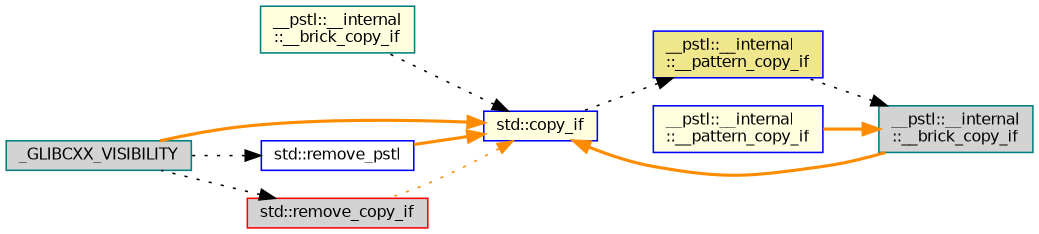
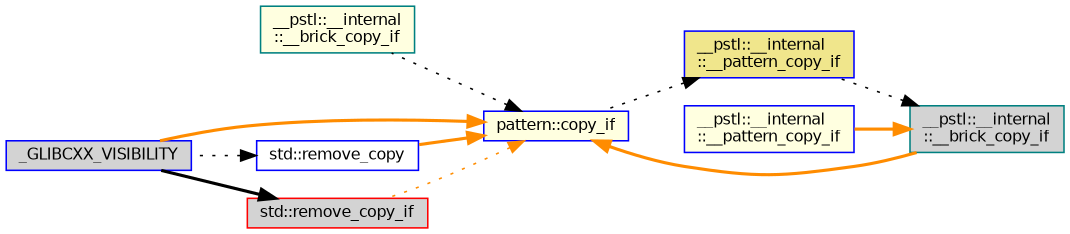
(541, 126) -> (556, 126)
(99, 156) -> (99, 156)
(338, 156) -> (338, 156)
(211, 182) -> (211, 182)
